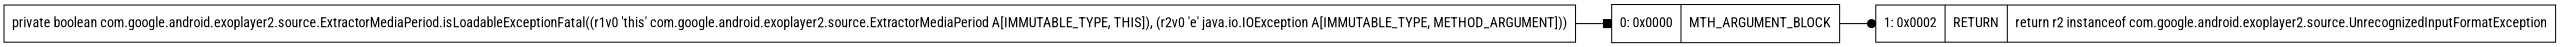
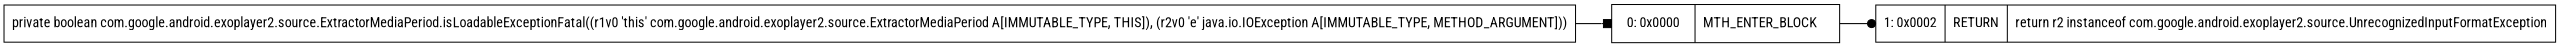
(1760, 23) -> (1760, 23)
